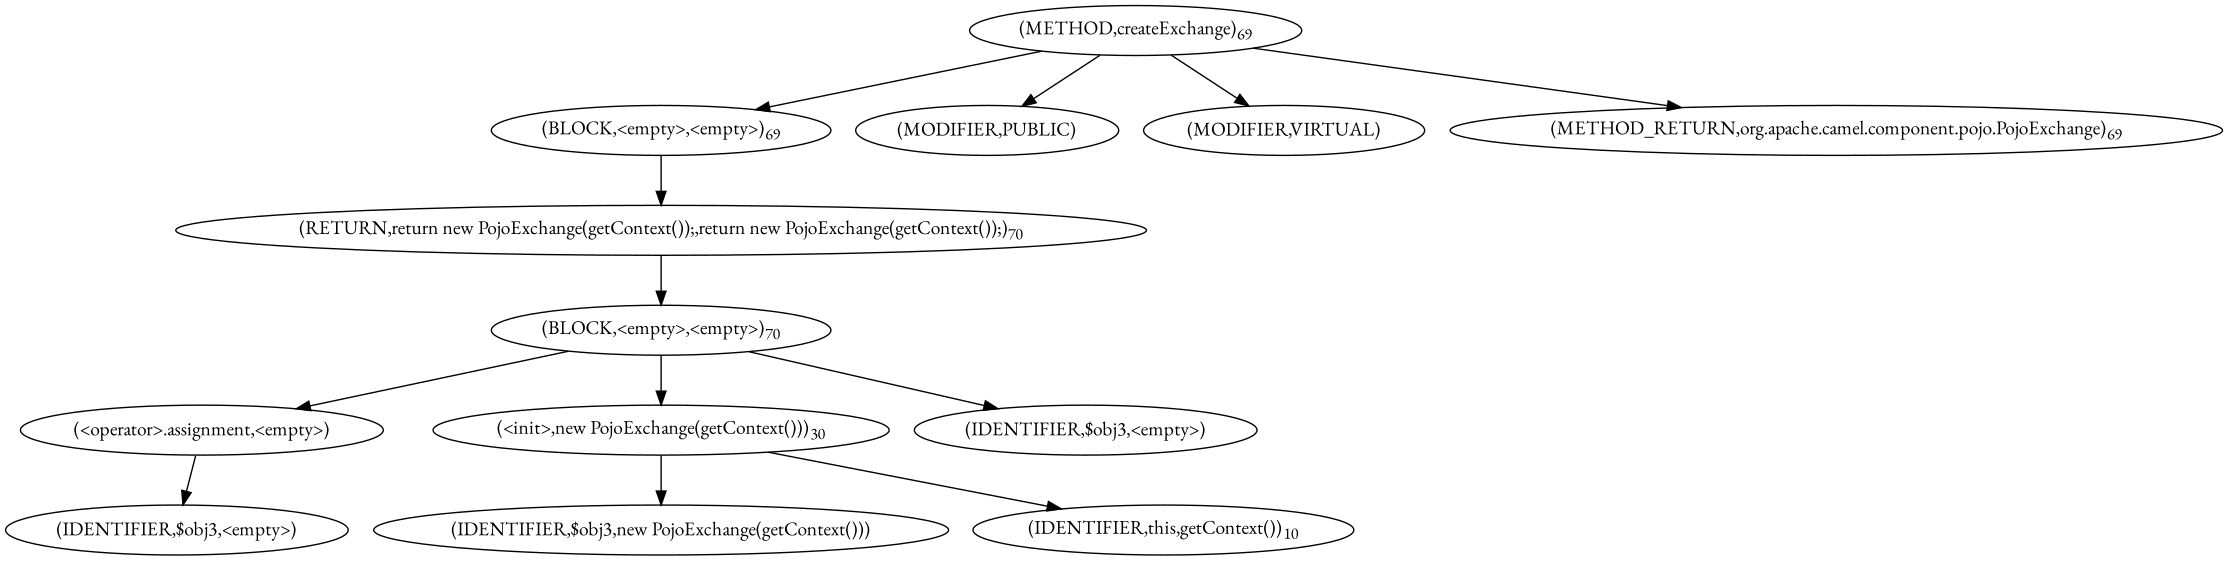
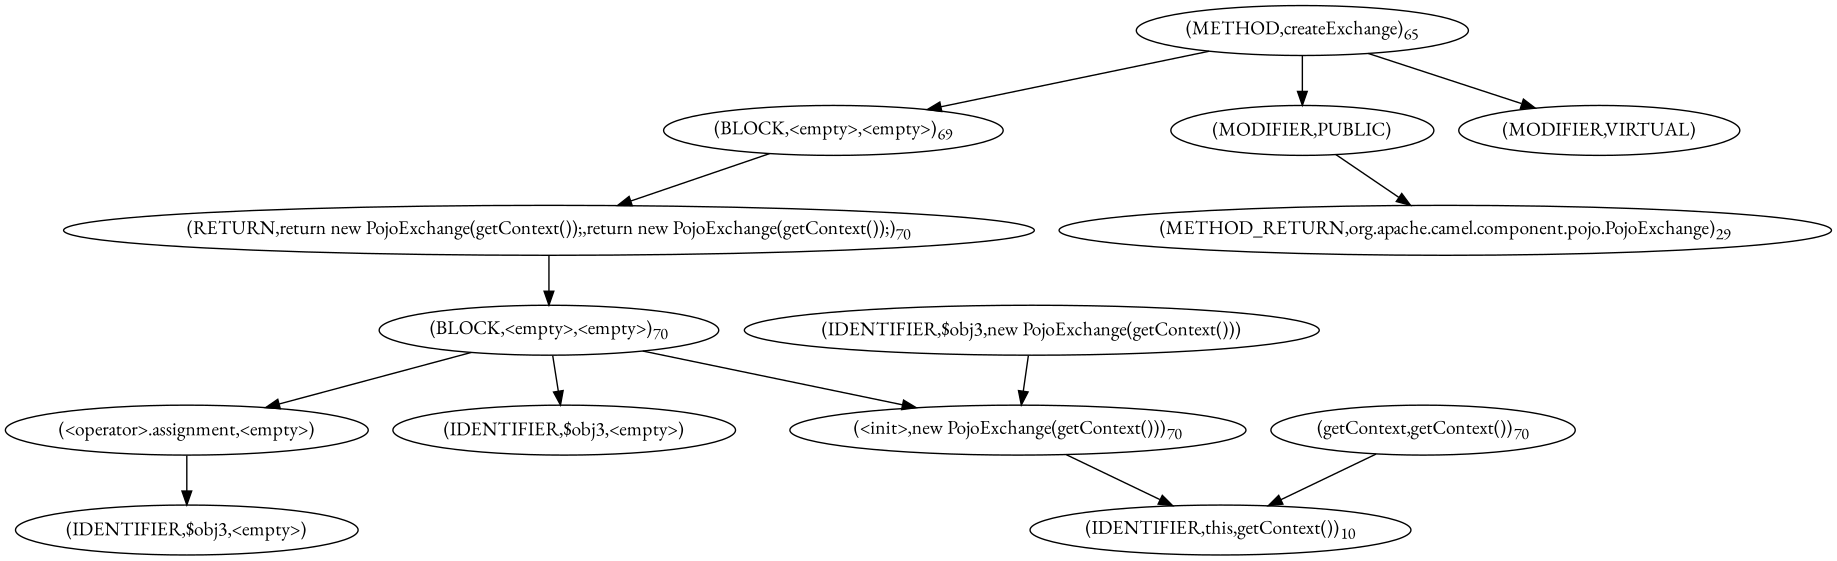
(1245, 28) -> (1411, 28)
(1460, 77) -> (1367, 176)
(2115, 128) -> (1723, 228)
(818, 428) -> (1175, 428)
none -> (1423, 430)
(661, 473) -> (1026, 373)
